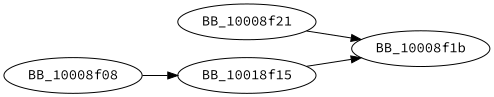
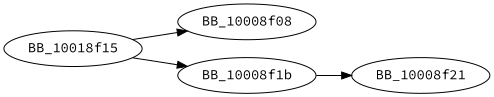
(329, 34) -> (329, 75)
(155, 75) -> (155, 36)
